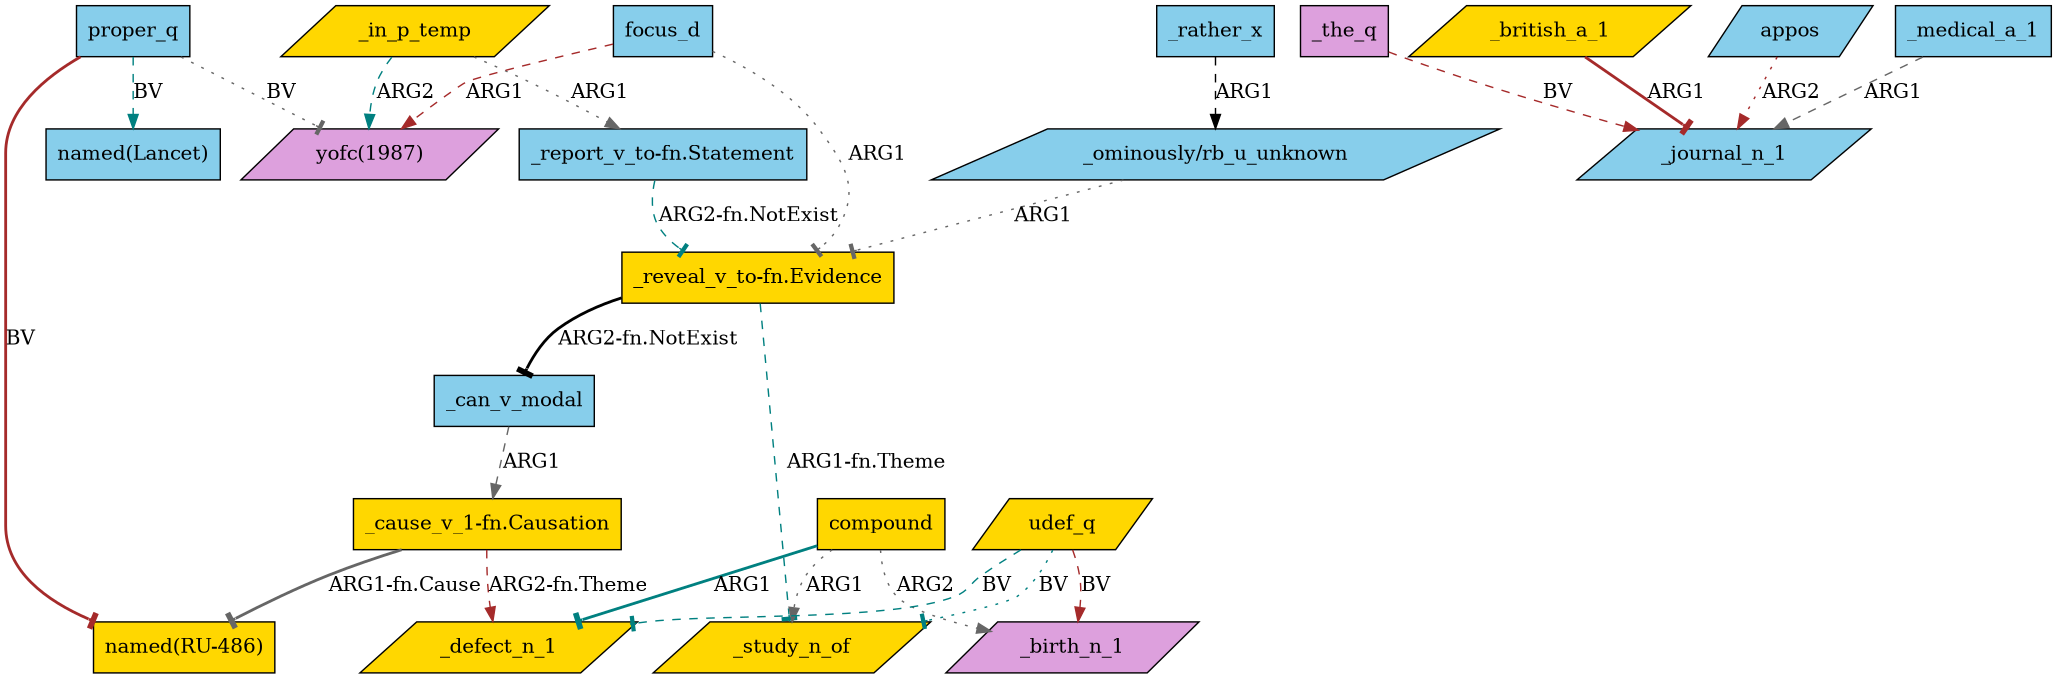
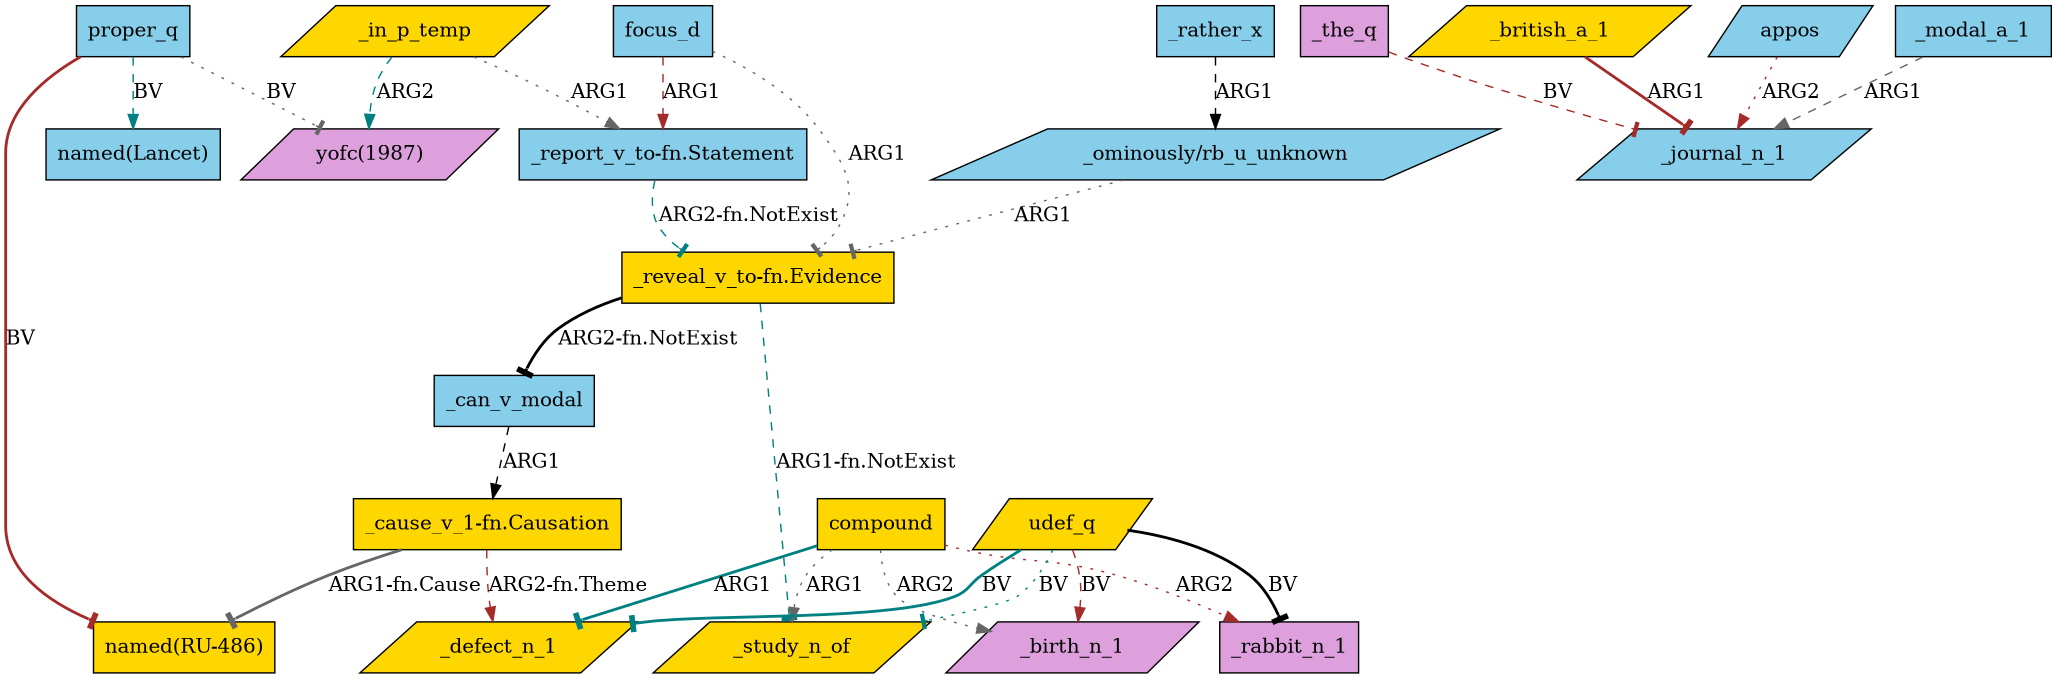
(1973, 31) -> (1973, 31)
(518, 67) -> (663, 86)
(1509, 93) -> (1509, 93)
(502, 455) -> (502, 455)
(866, 463) -> (866, 463)
(837, 614) -> (837, 614)
none -> (1289, 647)
